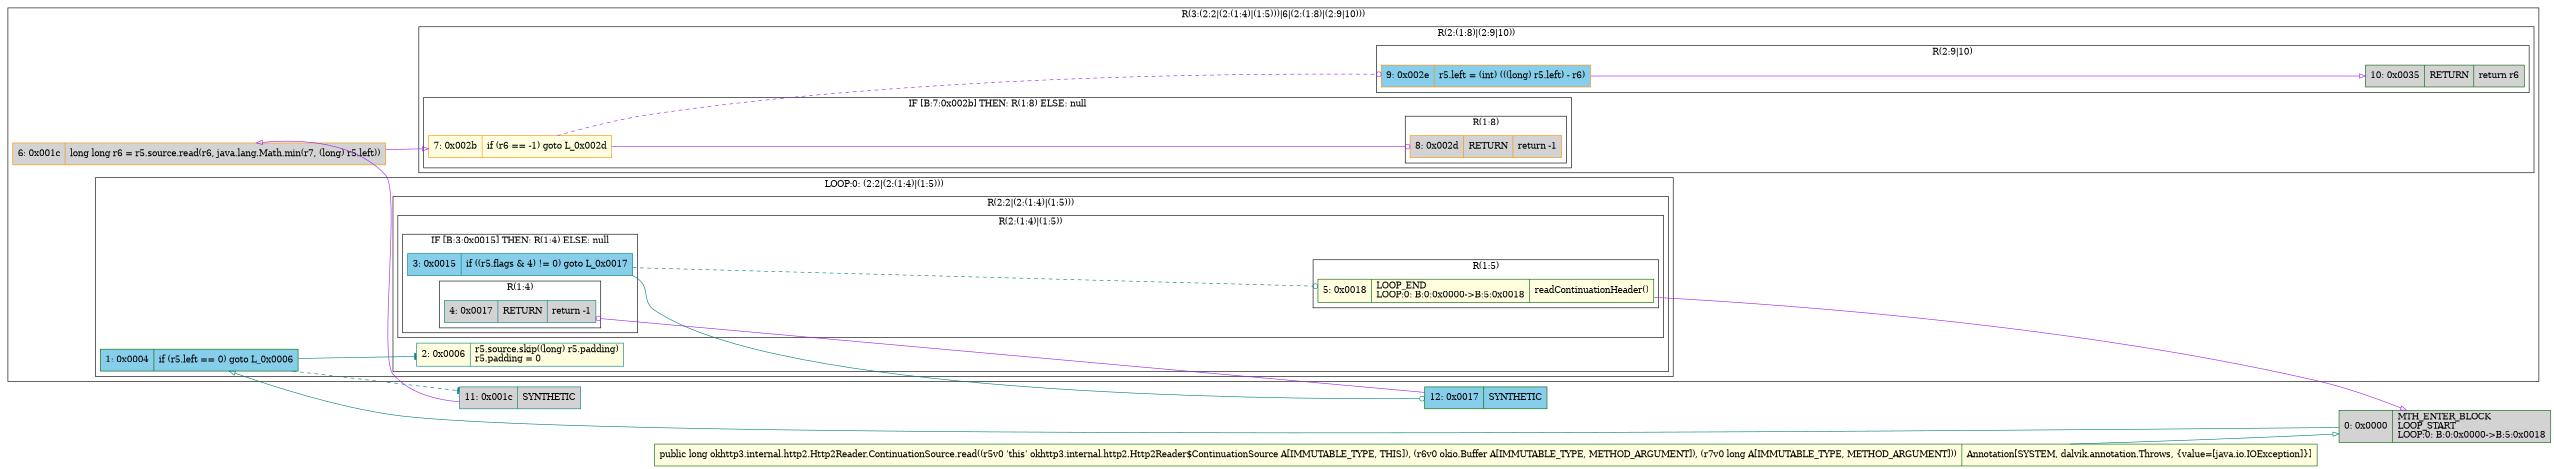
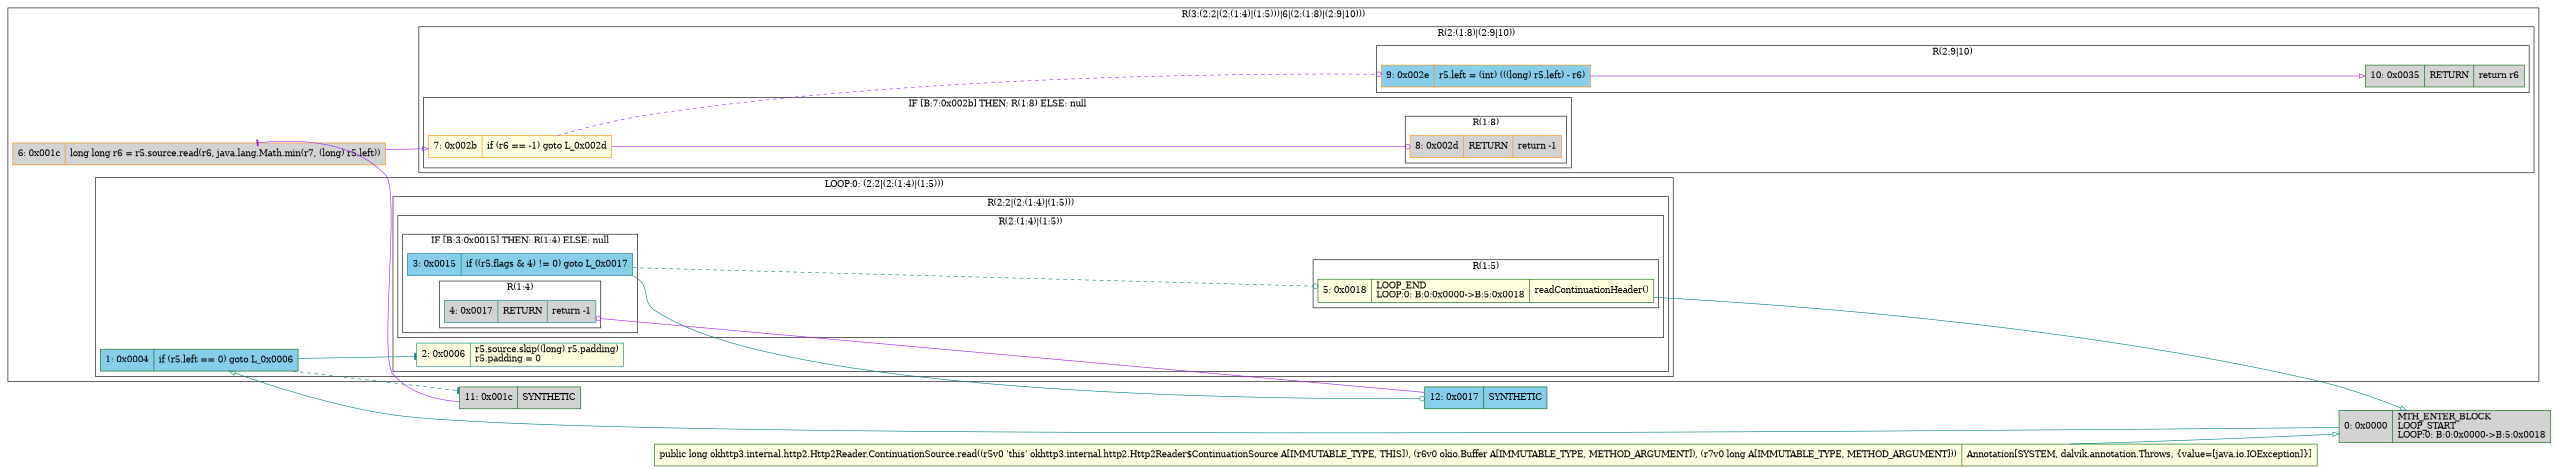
(389, 286) -> (389, 285)
(2031, 331) -> (2031, 331)
(520, 398) -> (520, 398)
